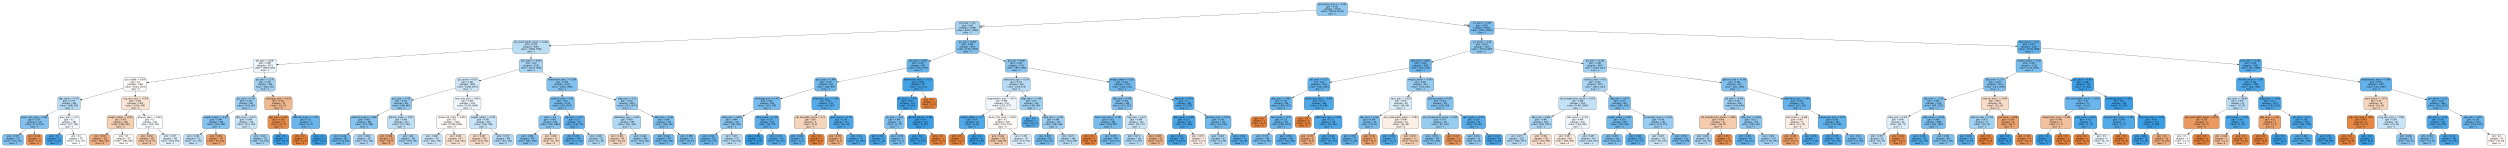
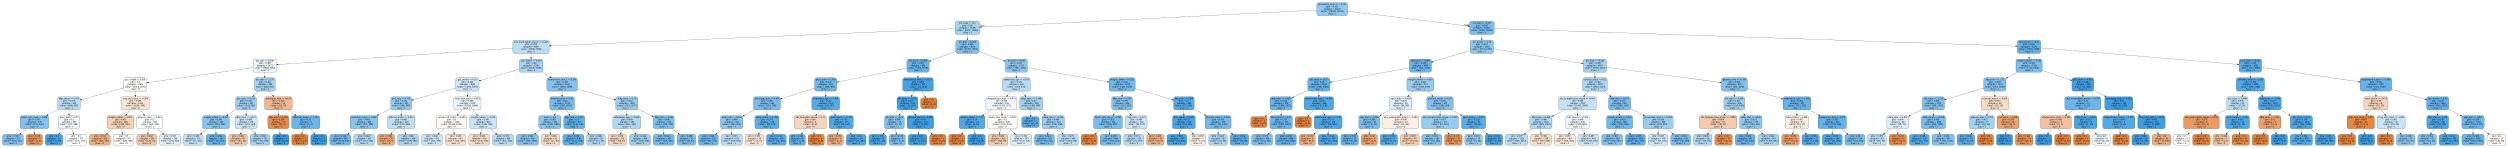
(216, 140) -> (216, 140)
none -> (238, 140)
(754, 140) -> (754, 140)
none -> (2385, 140)
none -> (2473, 140)
